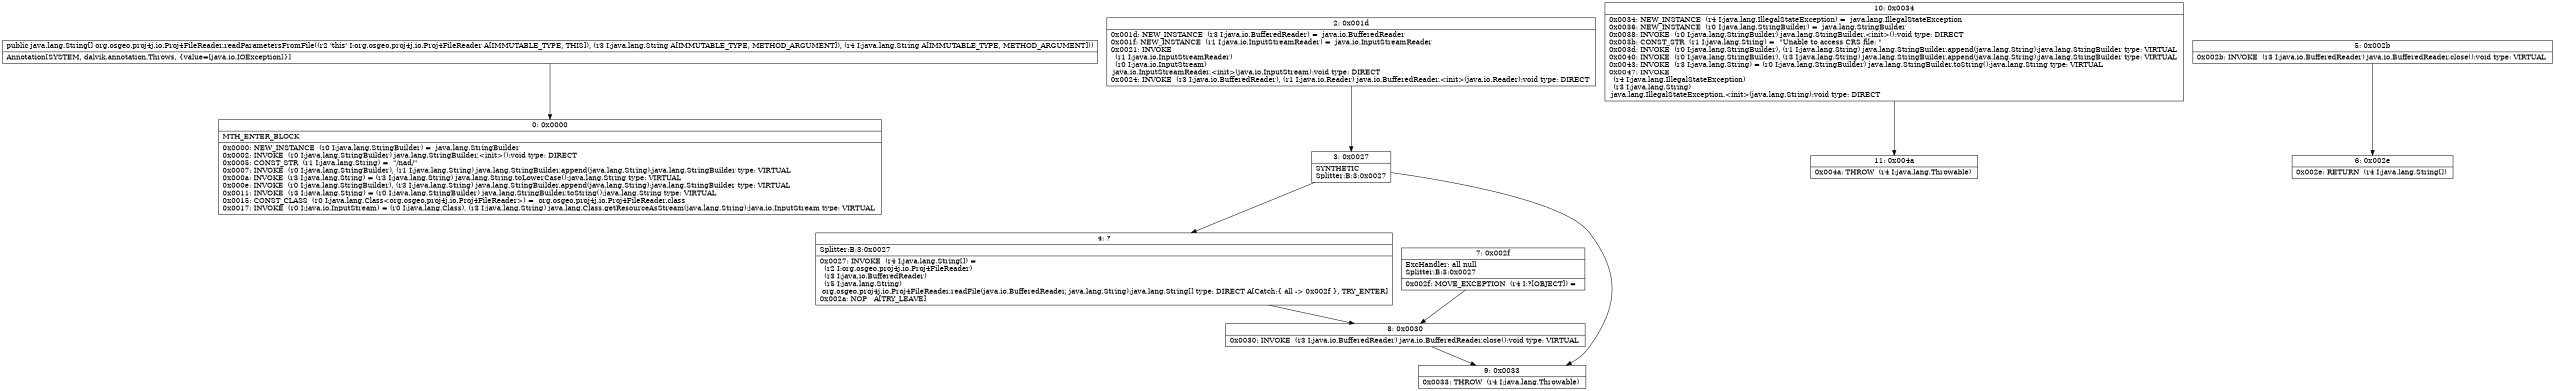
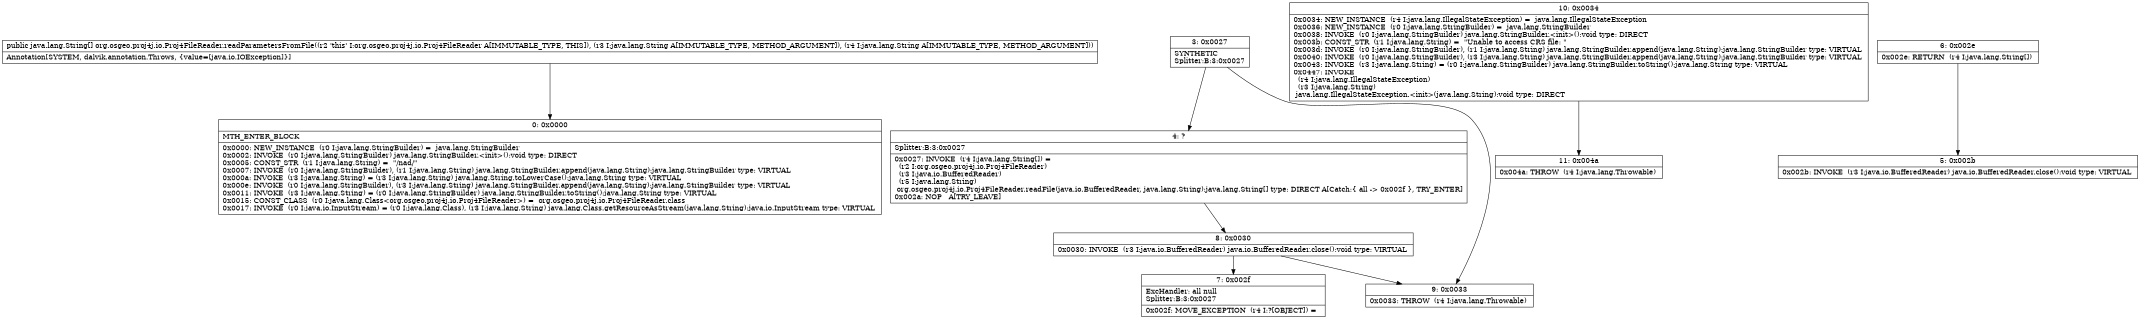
(1351, 52) -> none
(1642, 72) -> (1326, 72)
(2373, 107) -> (1958, 107)
(1445, 305) -> (1233, 263)
